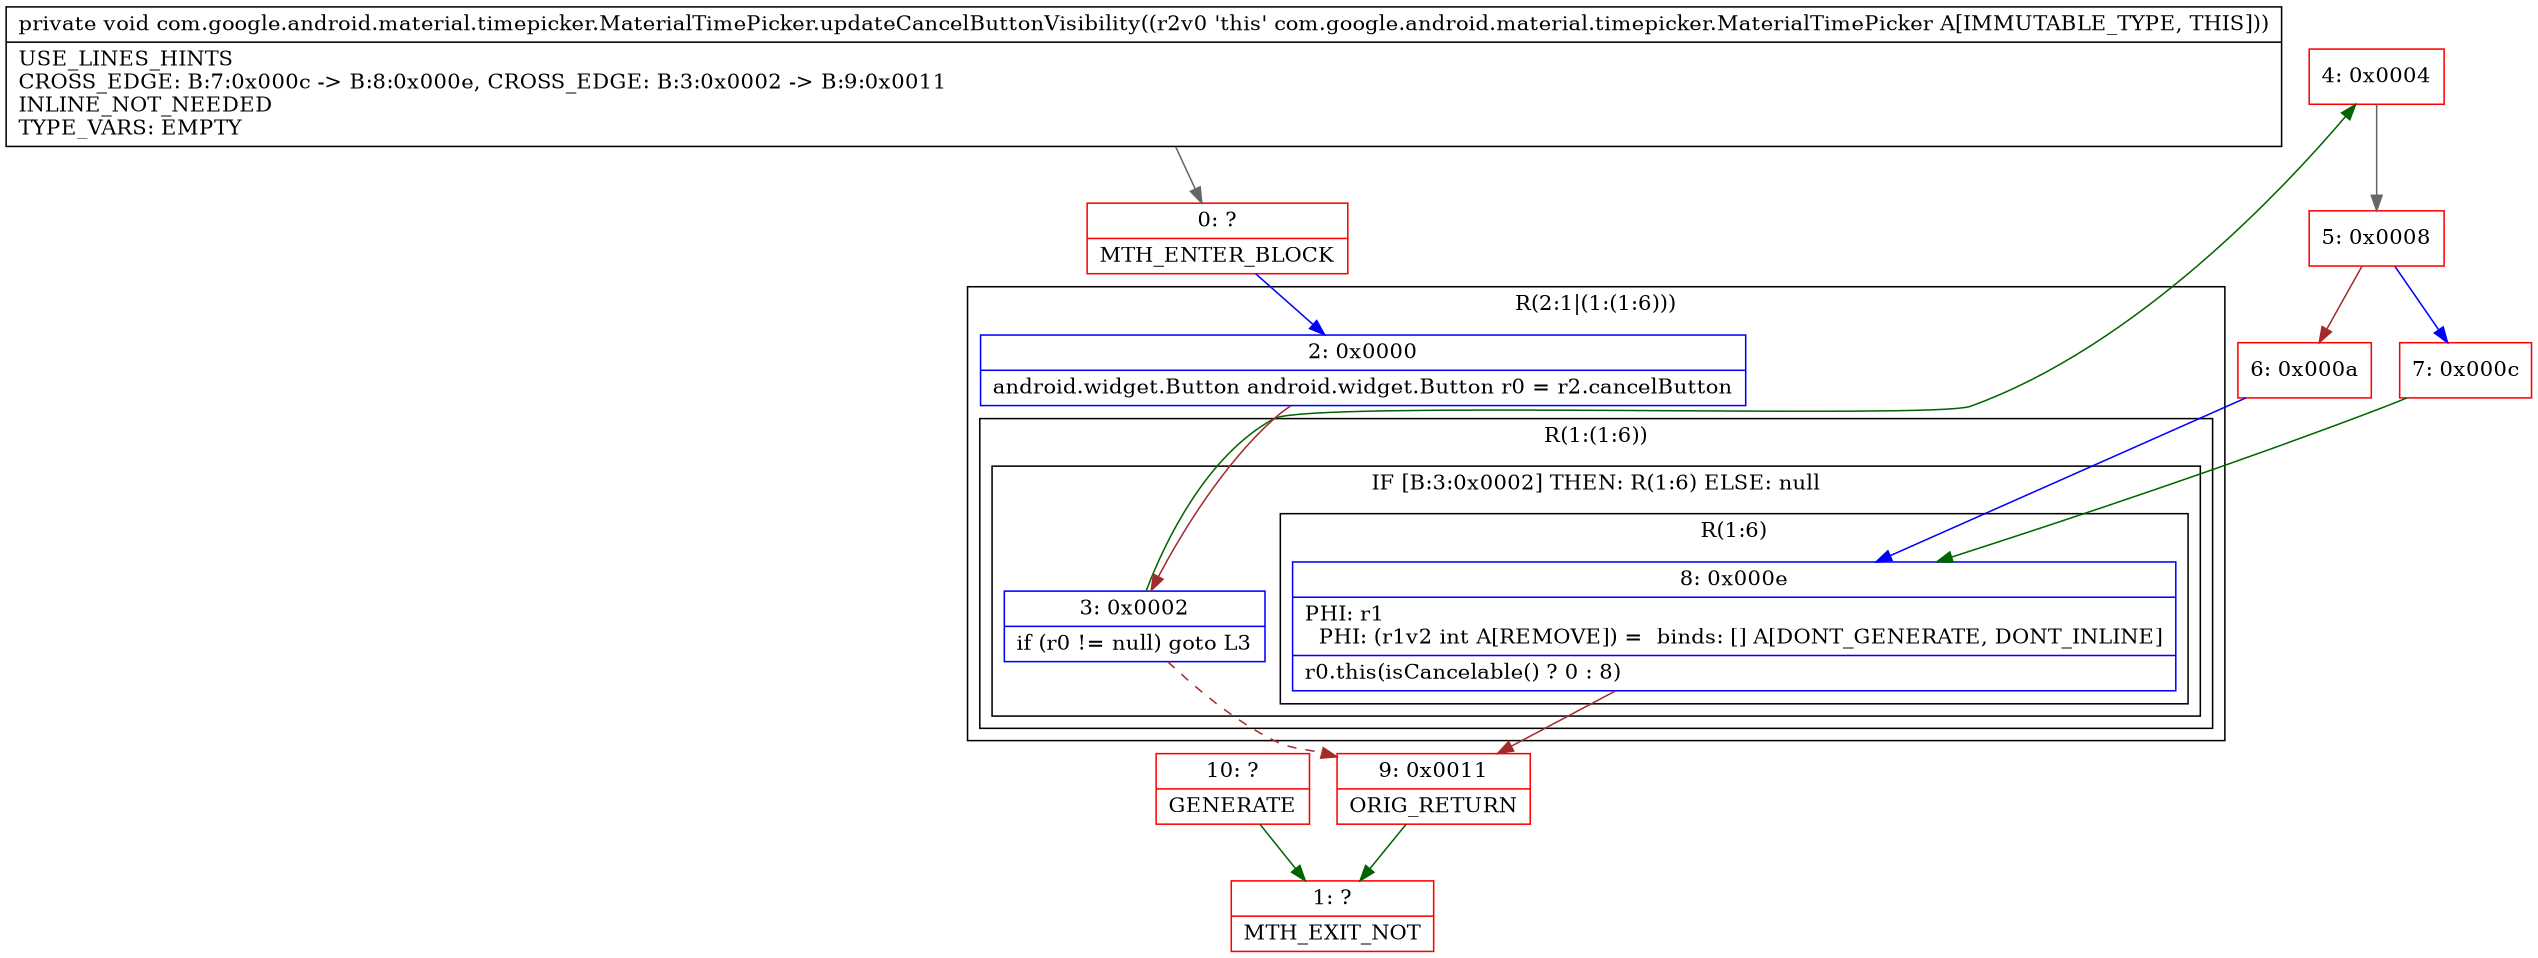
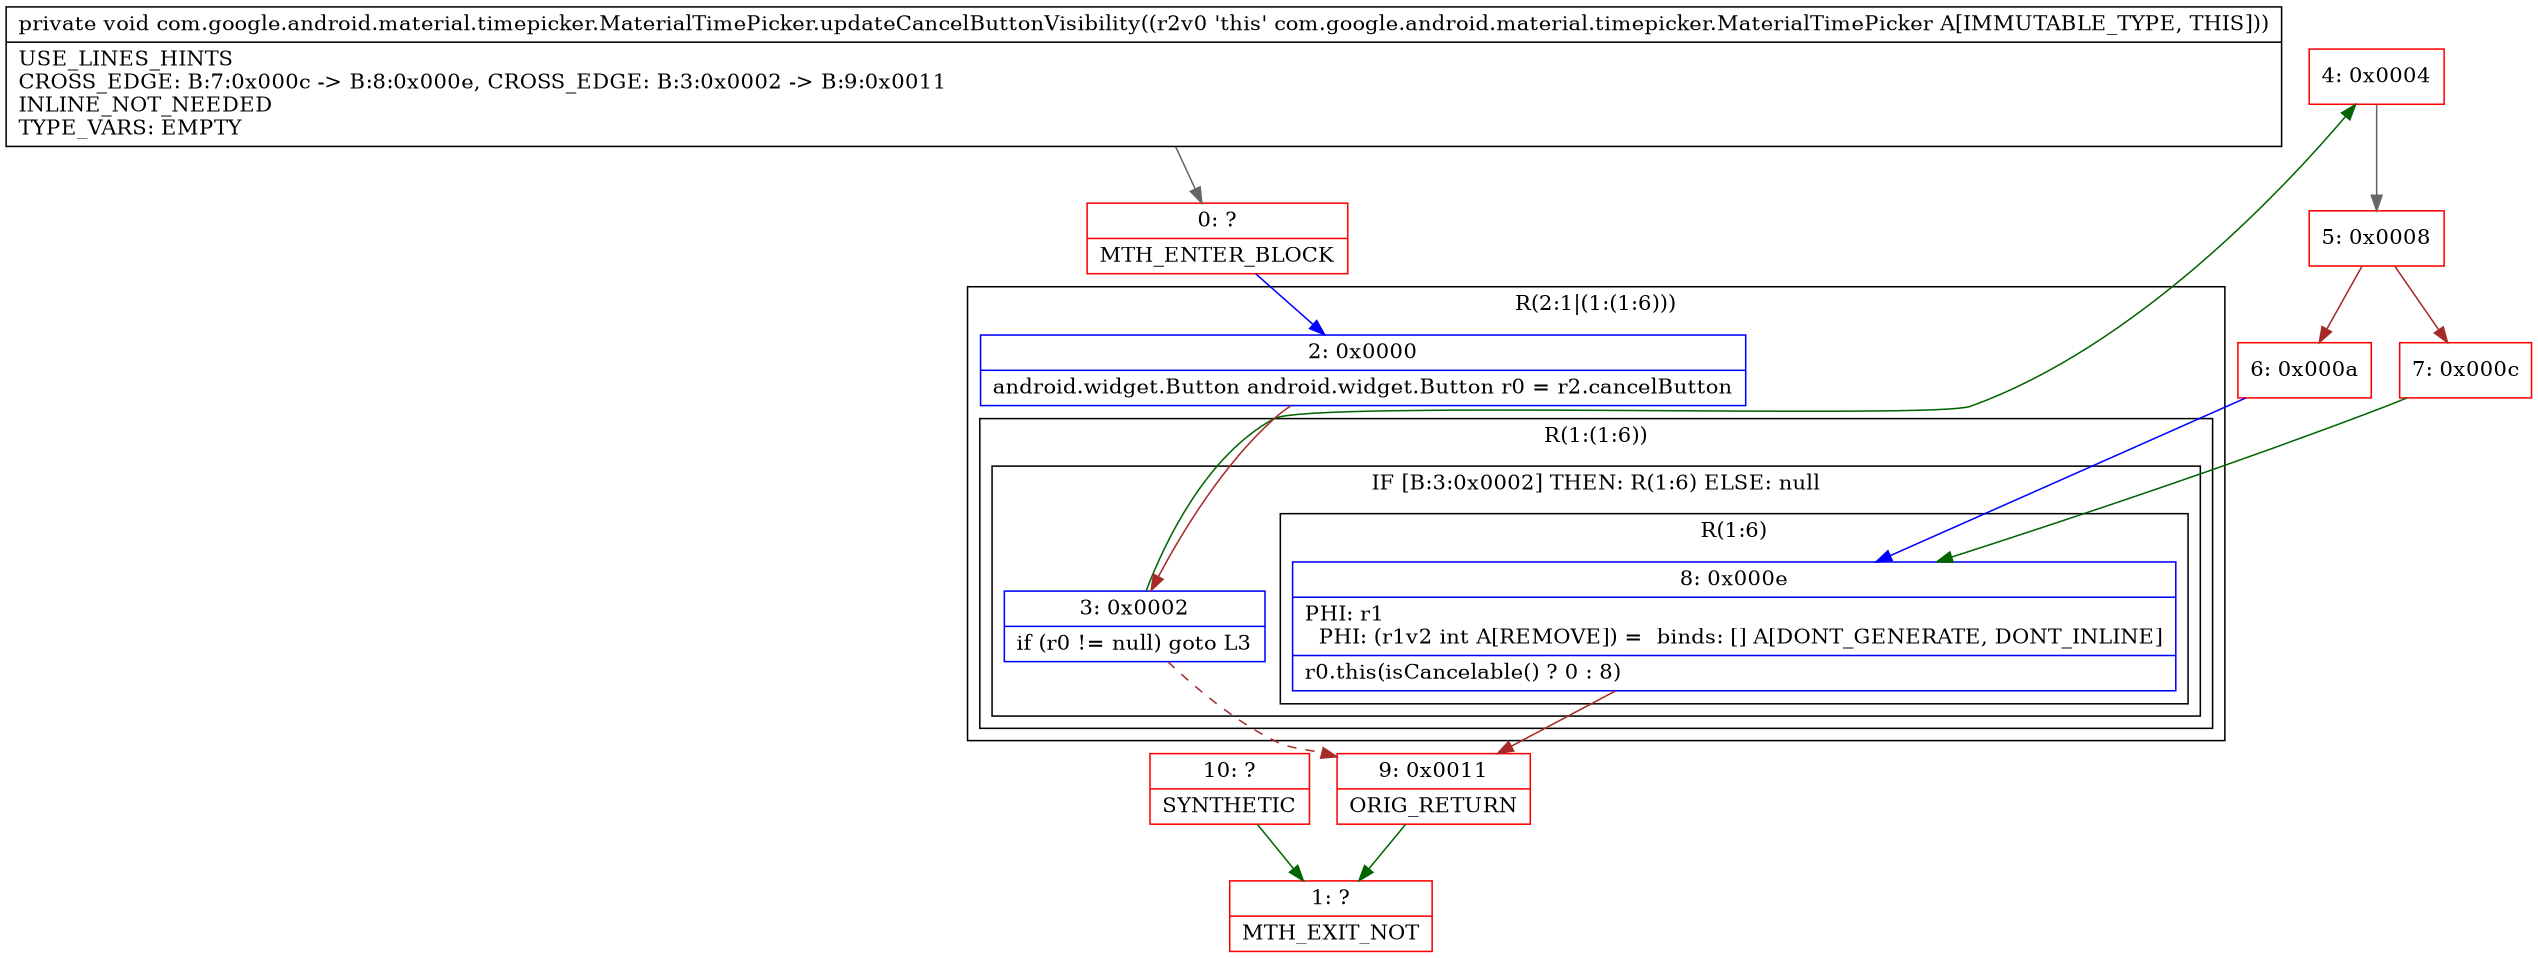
(2417, 298) -> (2417, 298)
(1233, 806) -> (1230, 806)
